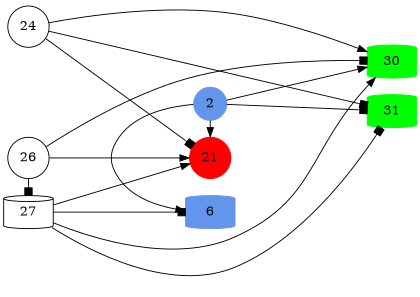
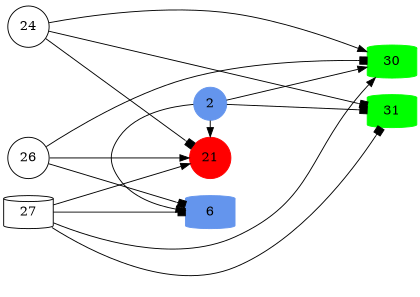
(28, 182) -> (109, 182)
